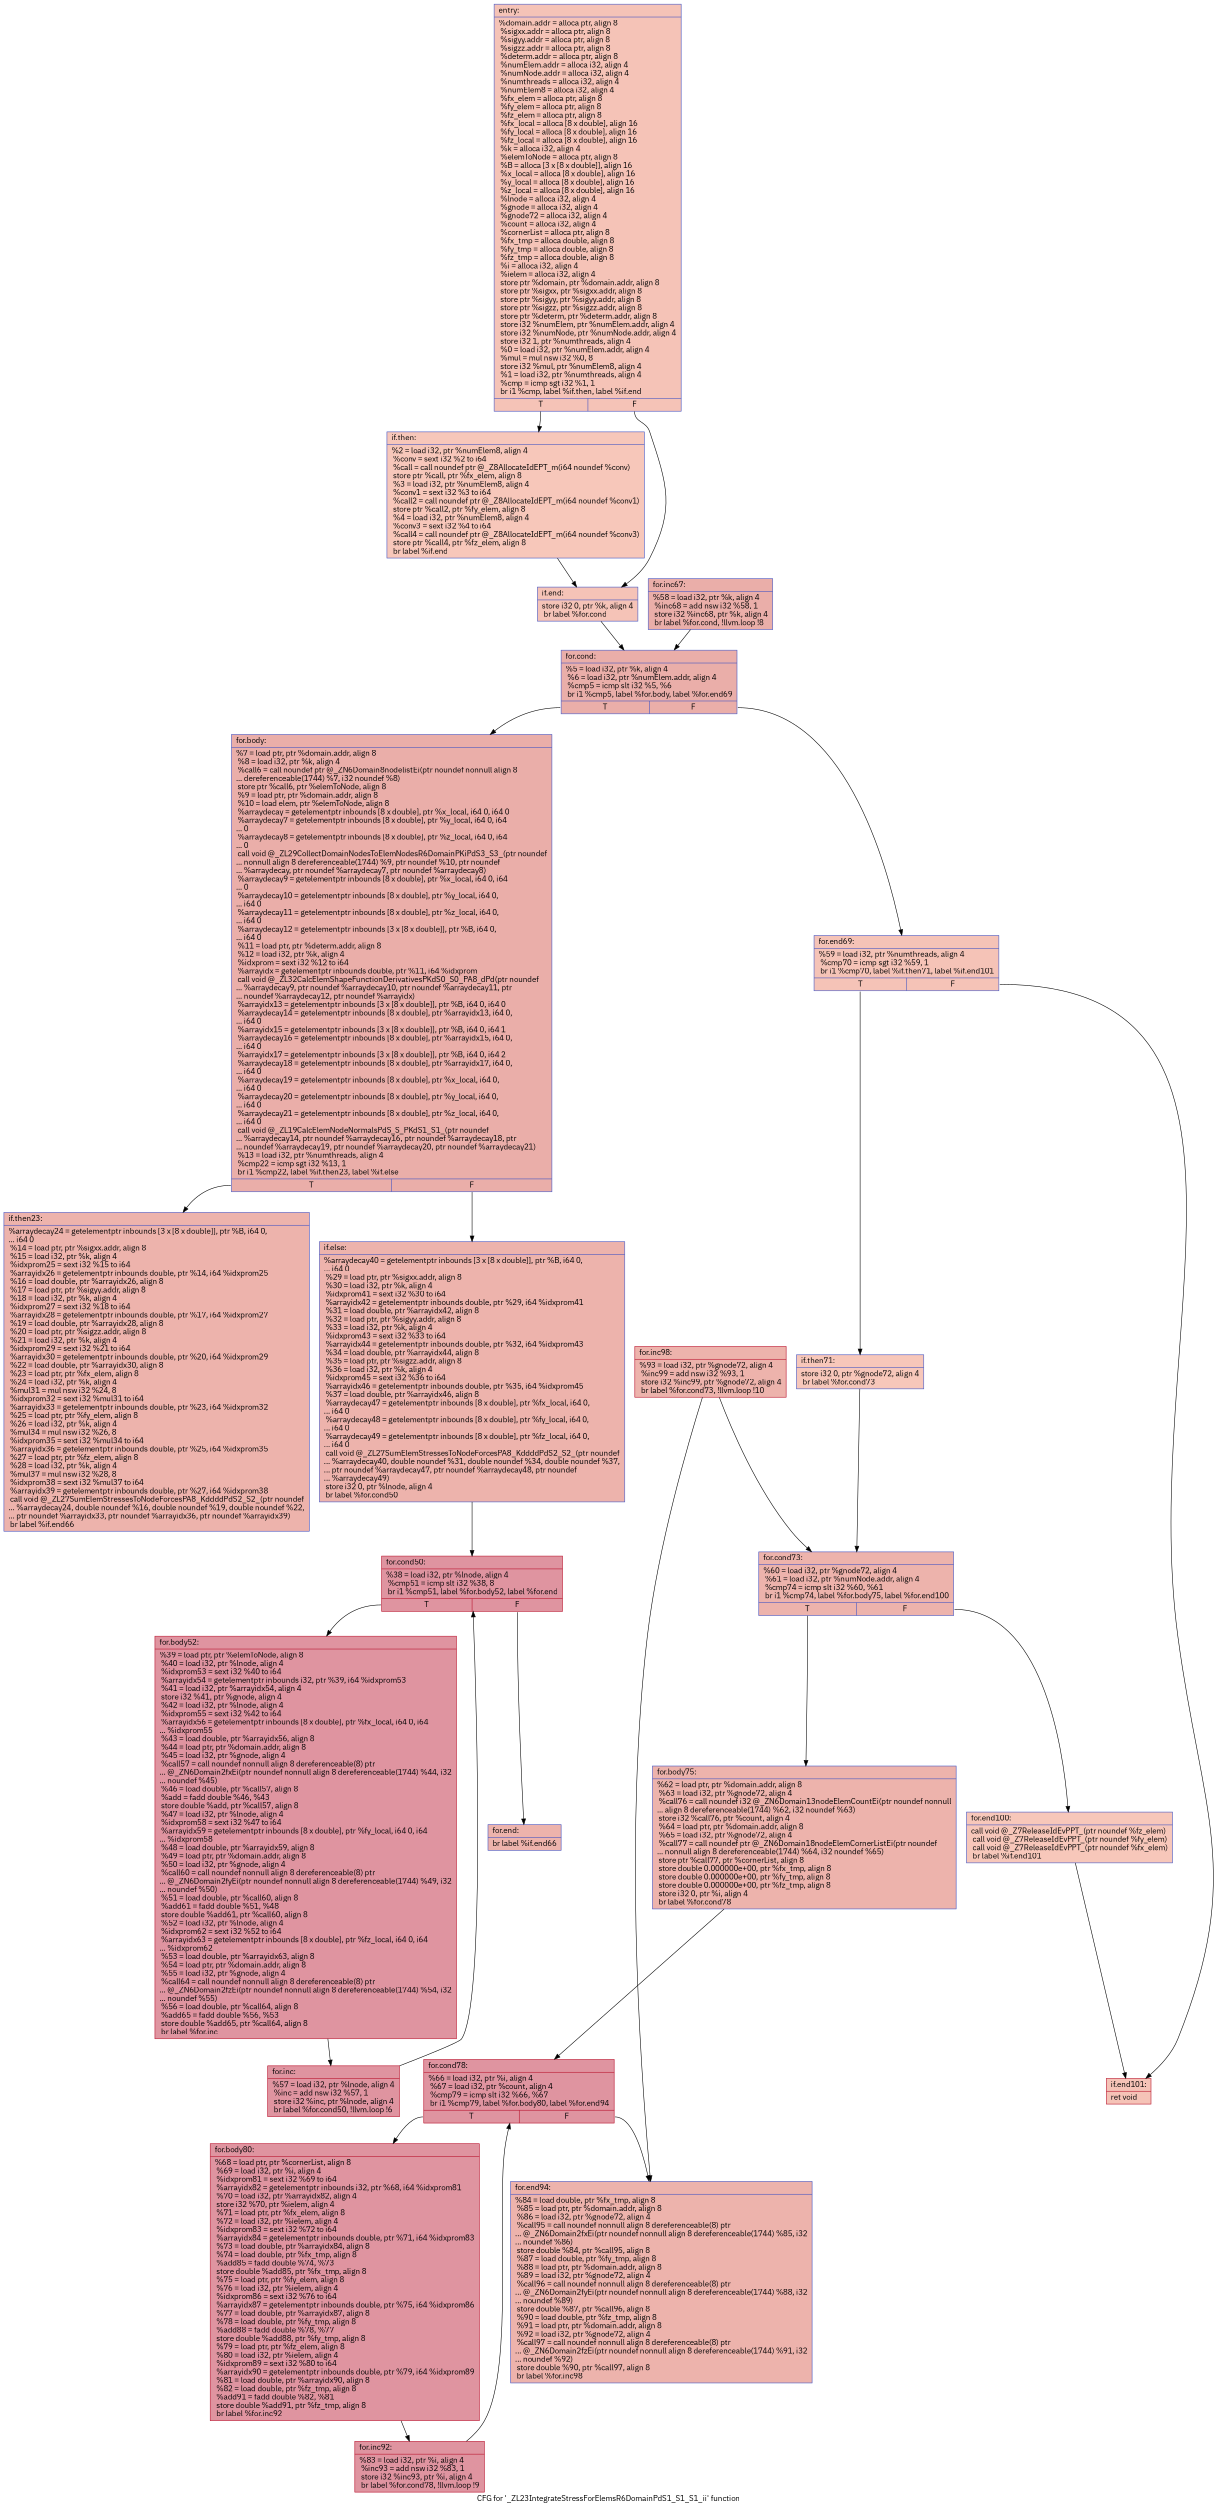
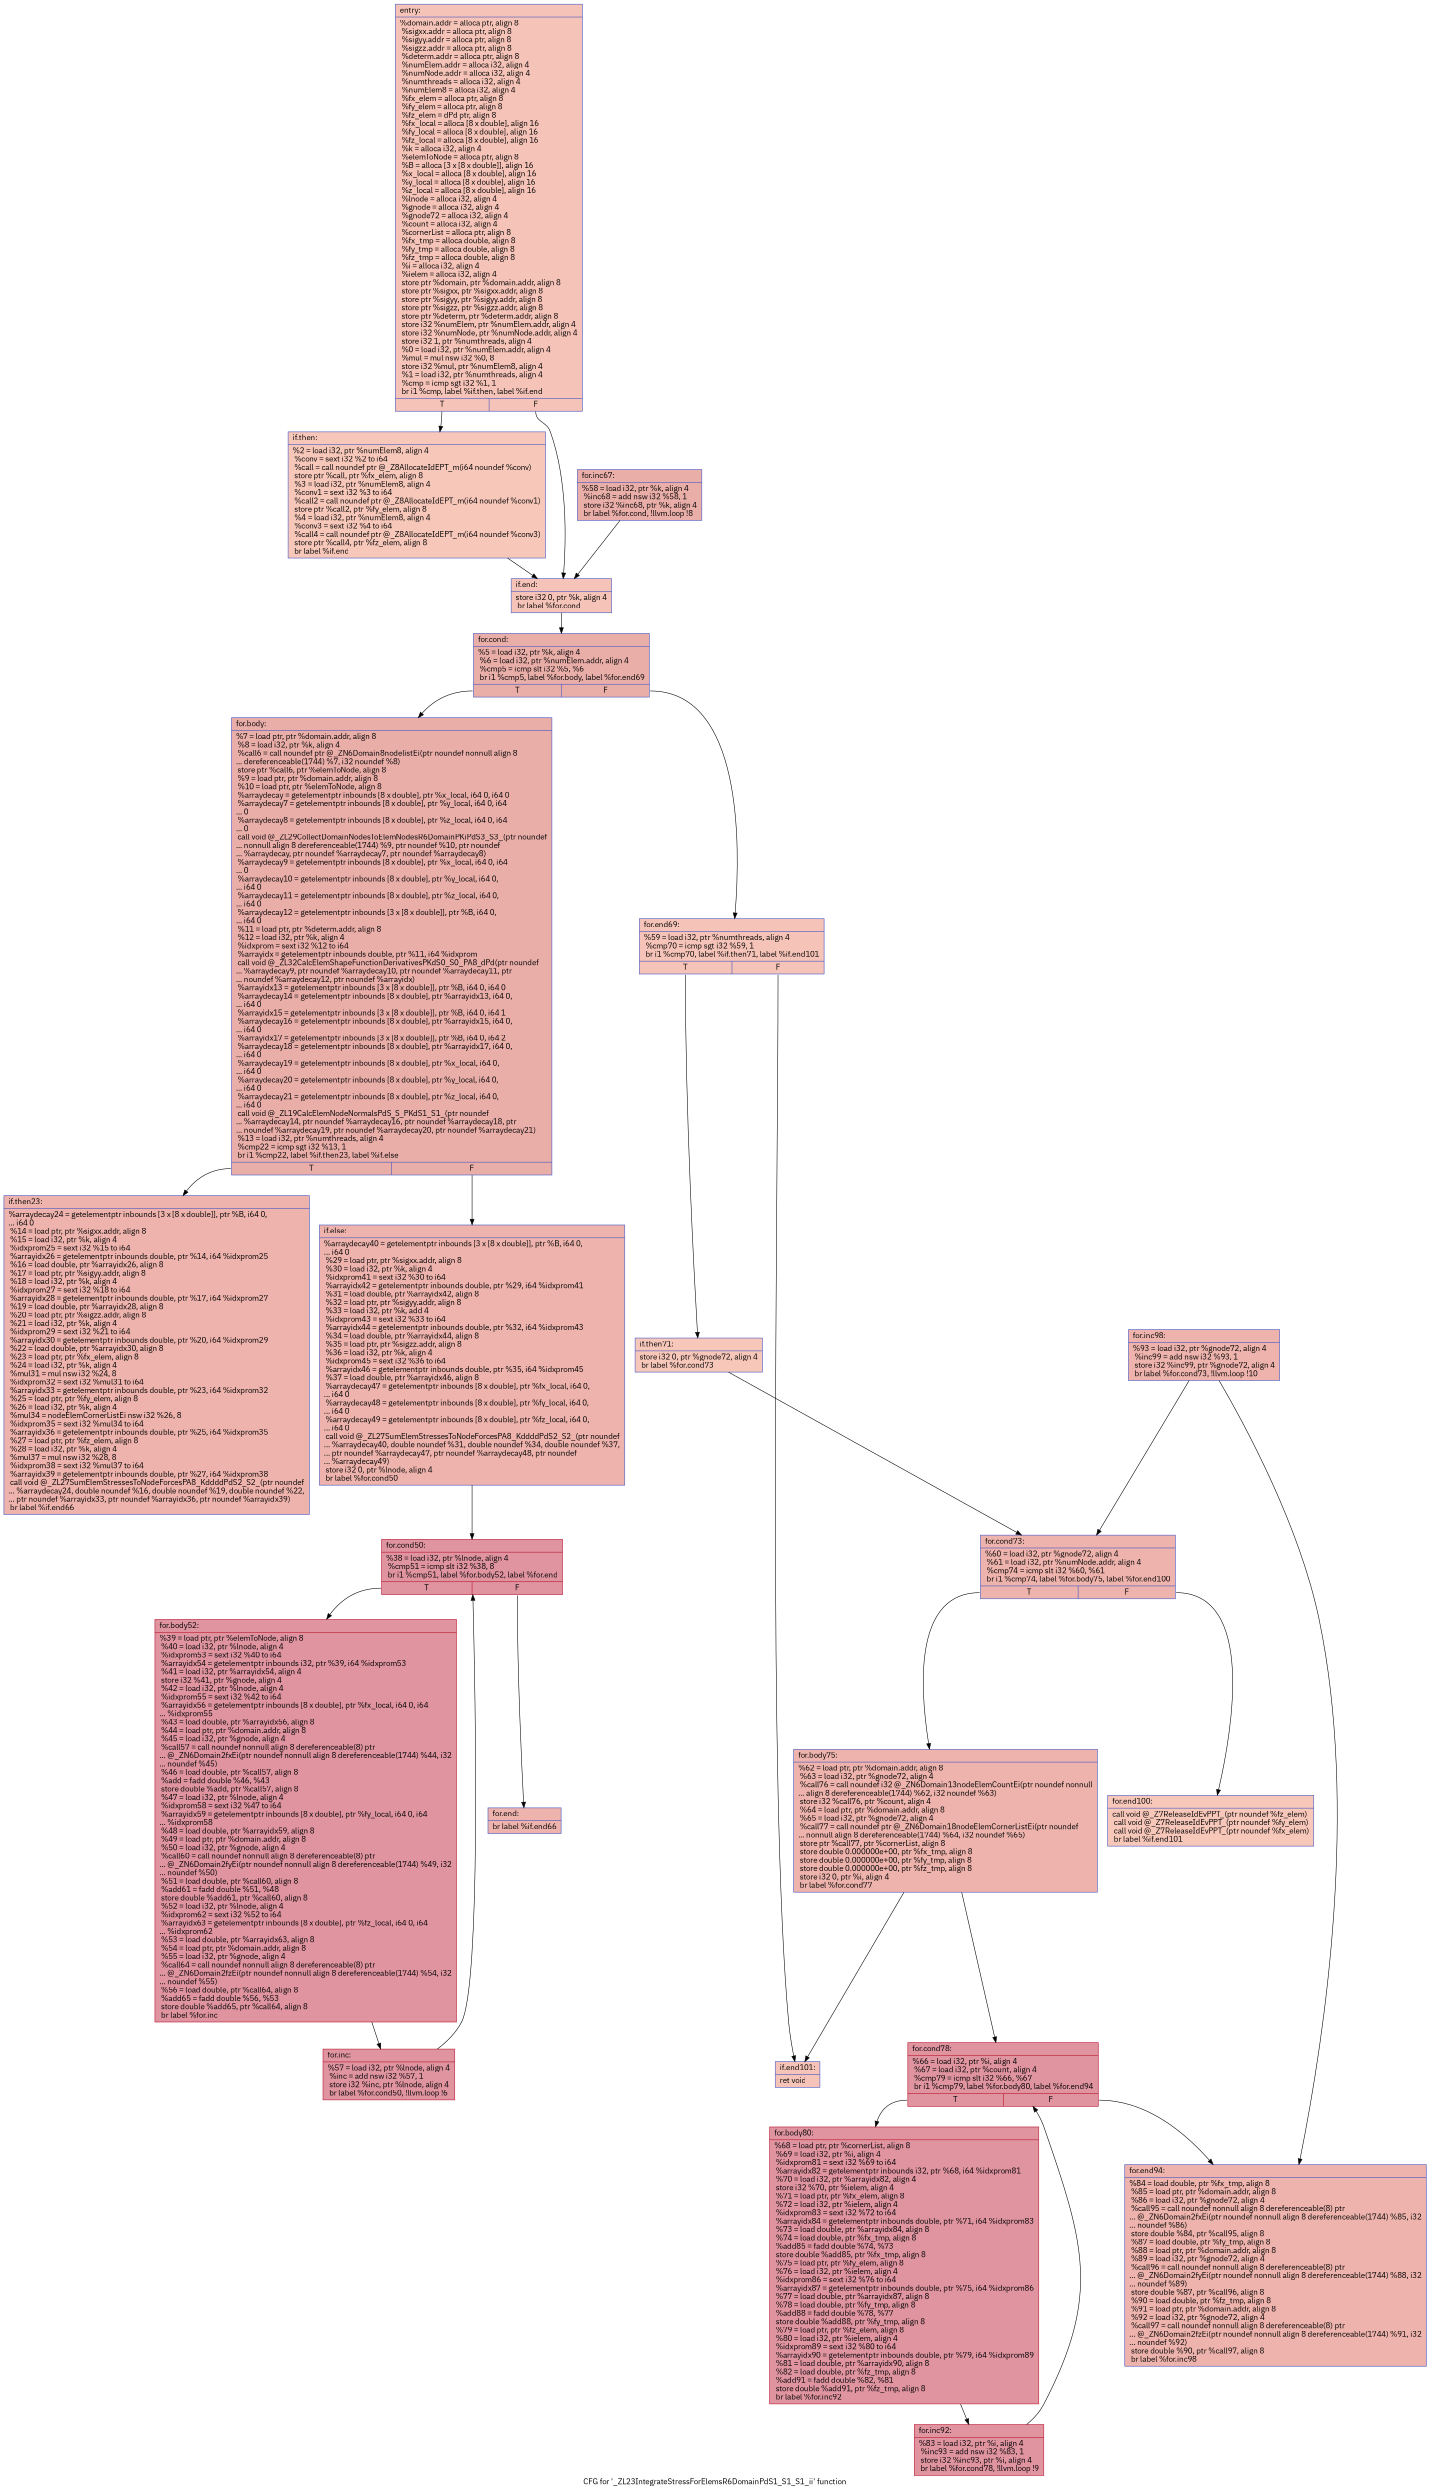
(550, 115) -> (448, 115)
(684, 638) -> (599, 547)
(313, 804) -> (309, 787)
(378, 1328) -> (376, 1311)
(710, 1372) -> (1204, 1355)
(63, 1432) -> (95, 1416)
(694, 1902) -> (835, 1885)
(1100, 1968) -> (856, 1975)
(1129, 2091) -> (798, 2074)
